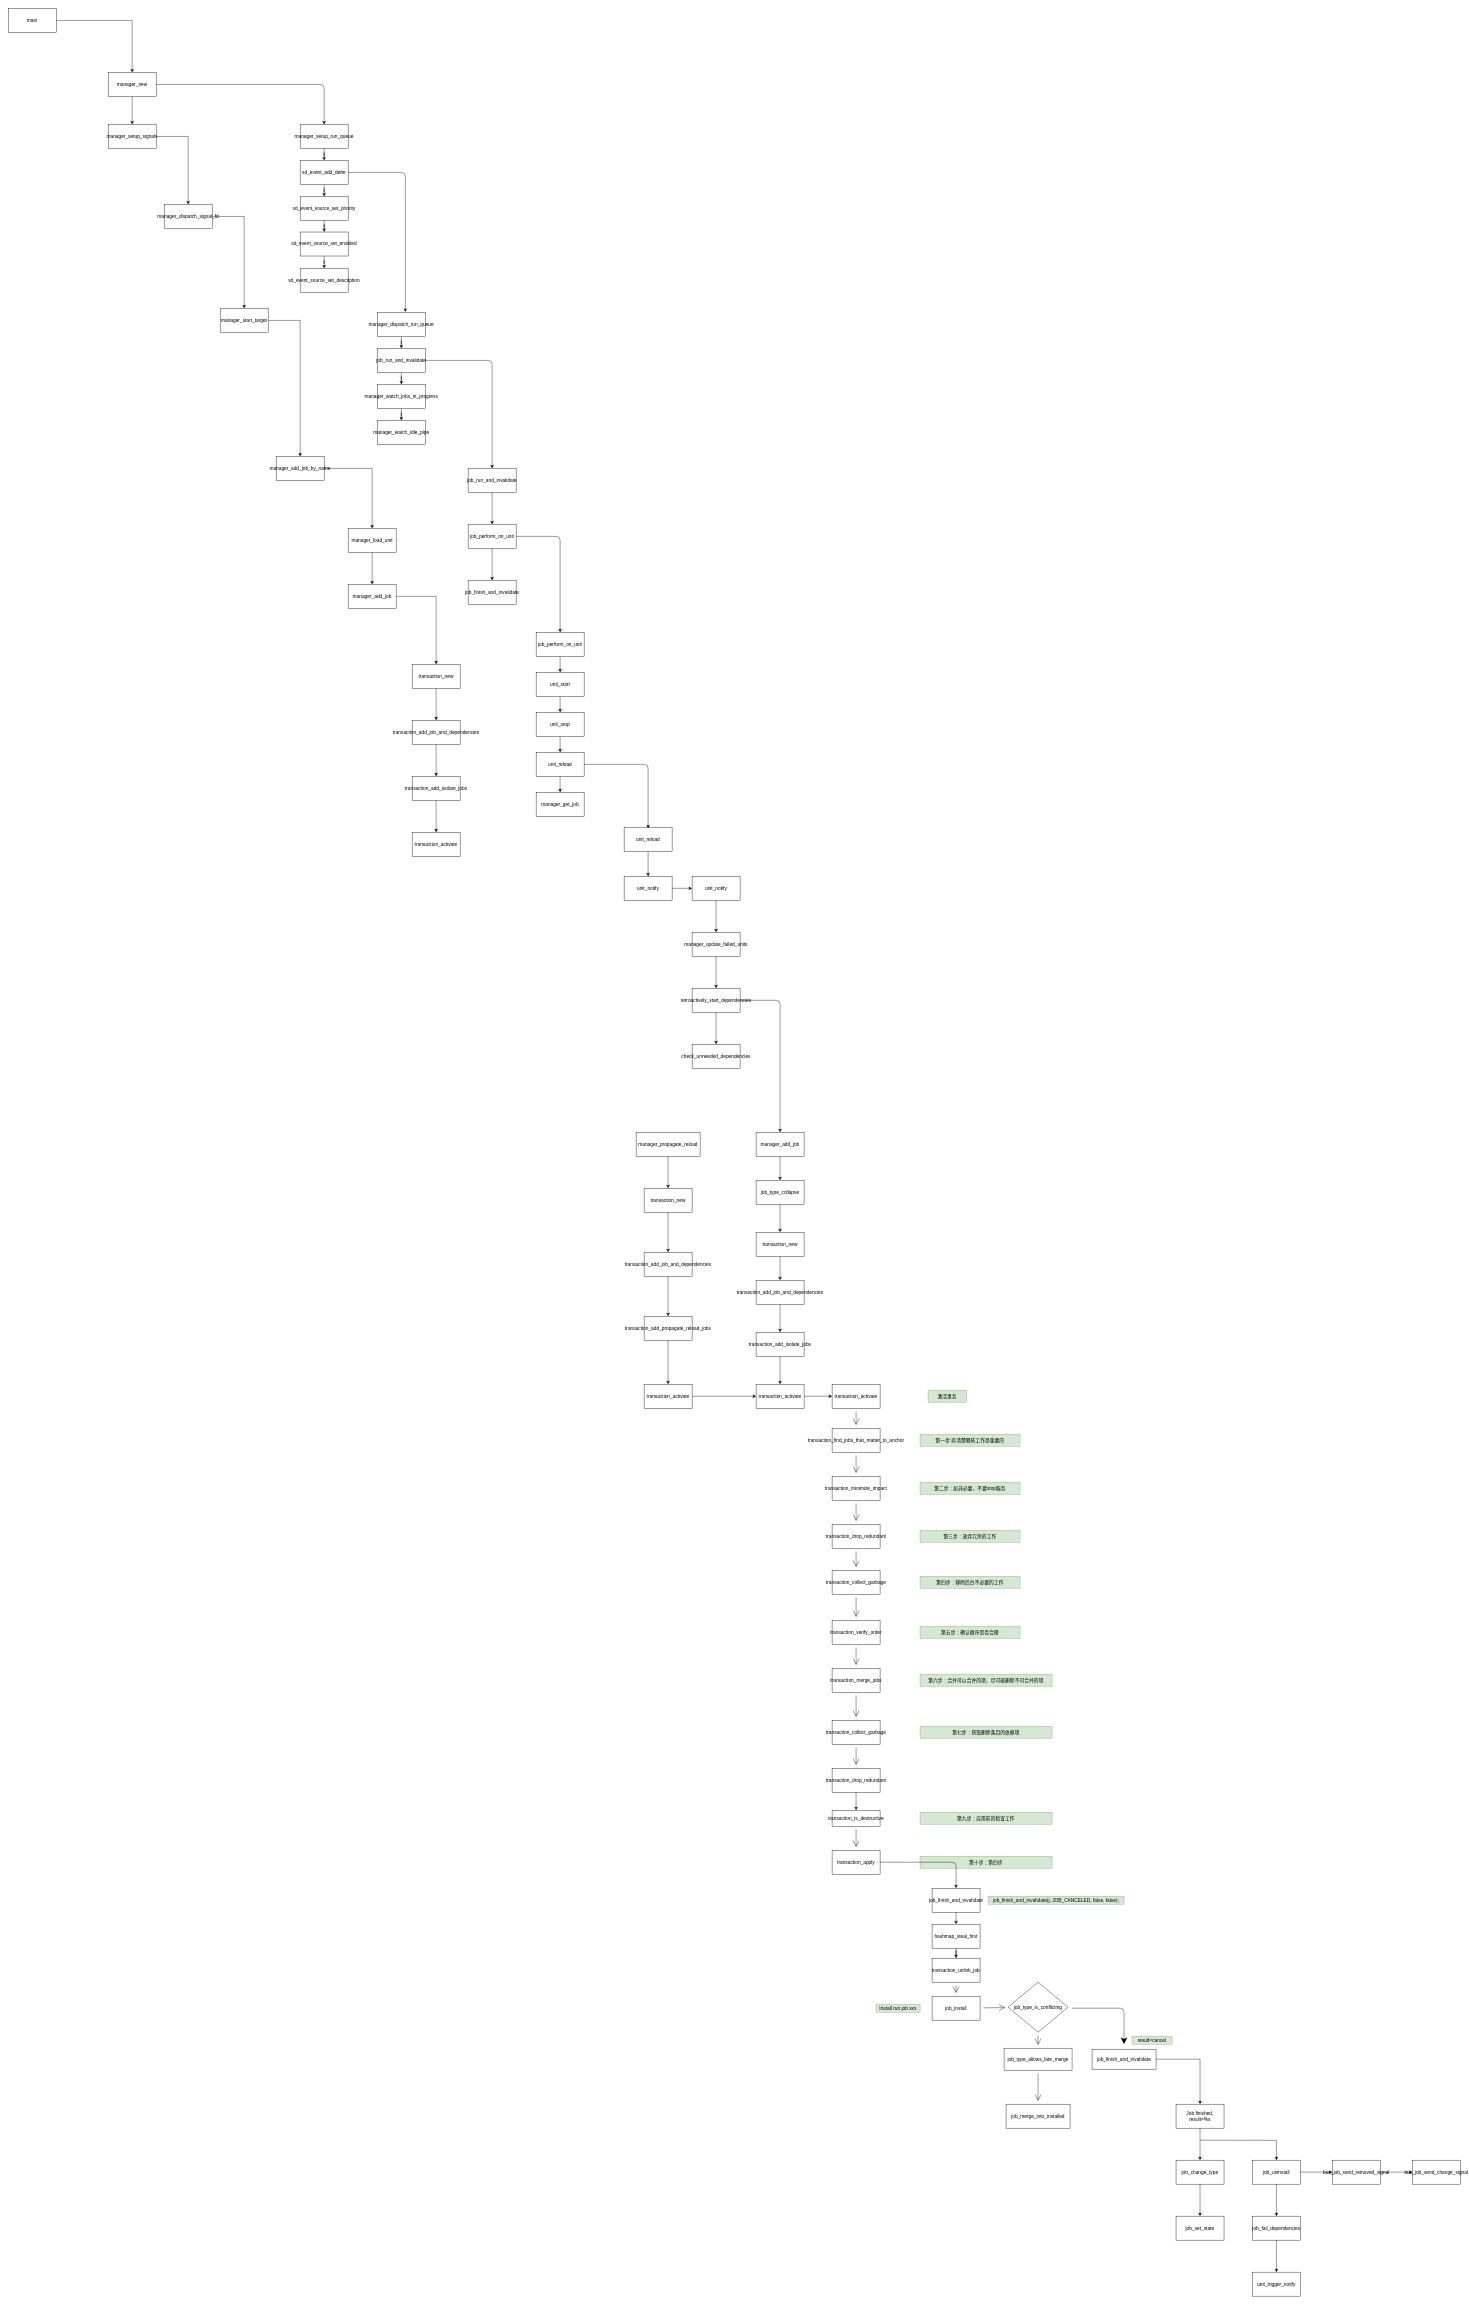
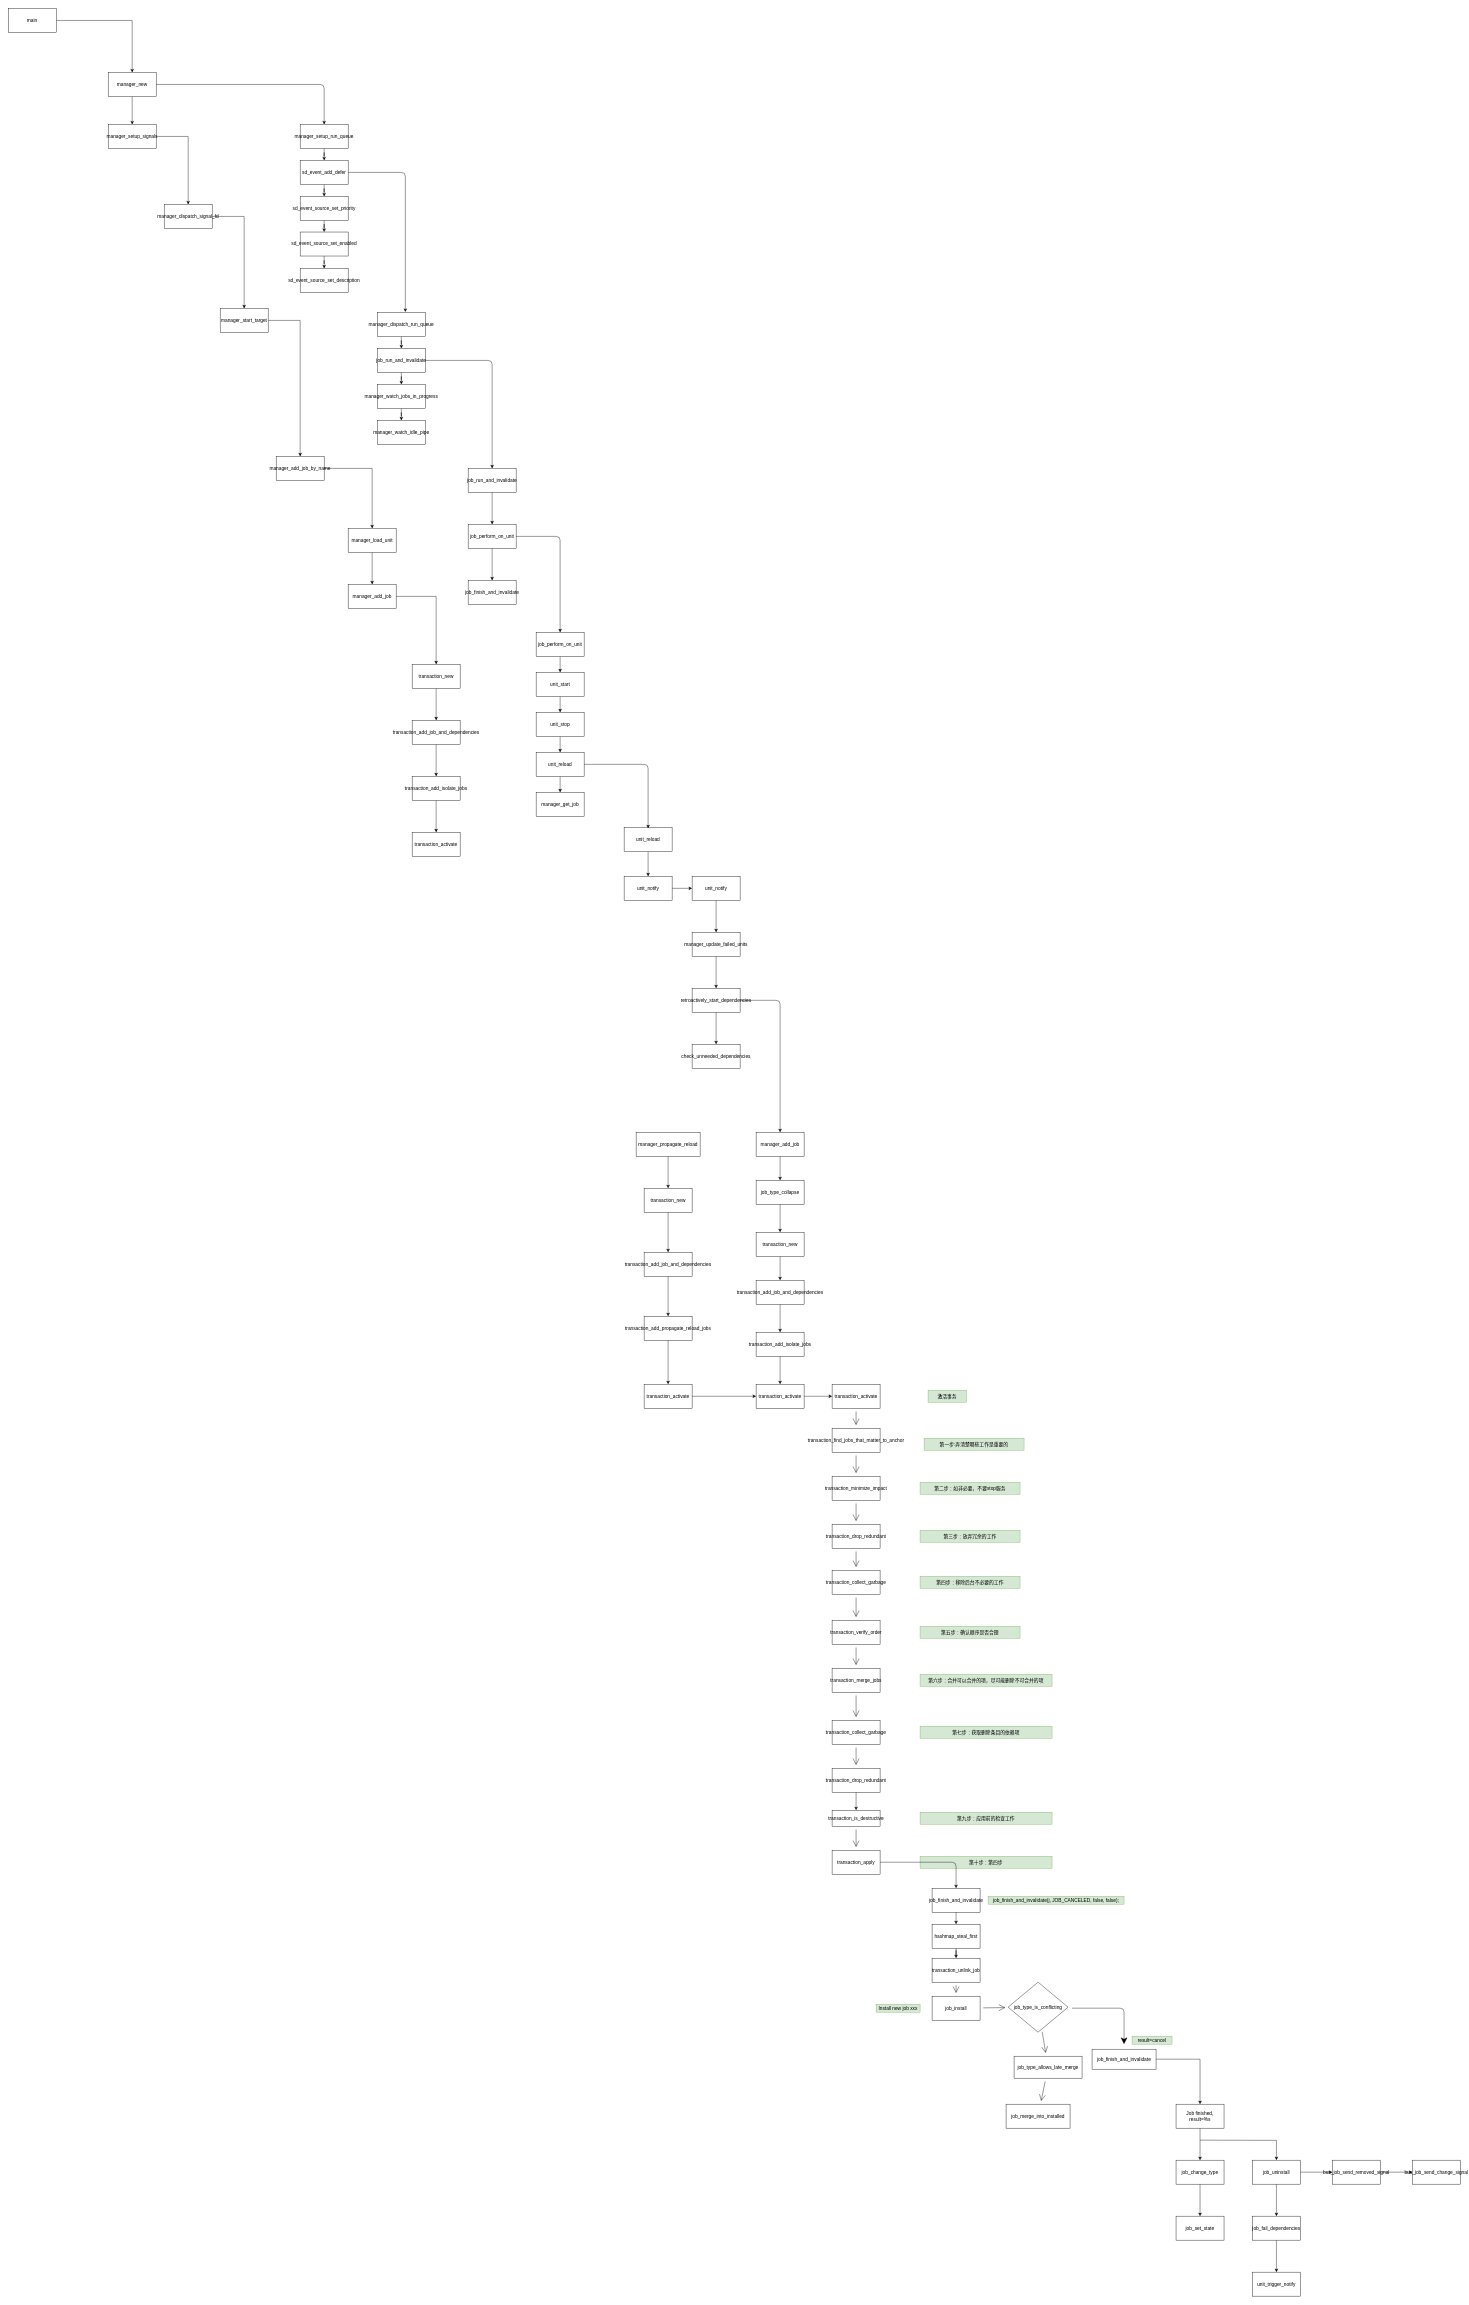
(970, 1440) -> (974, 1444)
(898, 2008) -> (898, 2008)
(1038, 2059) -> (1048, 2067)
